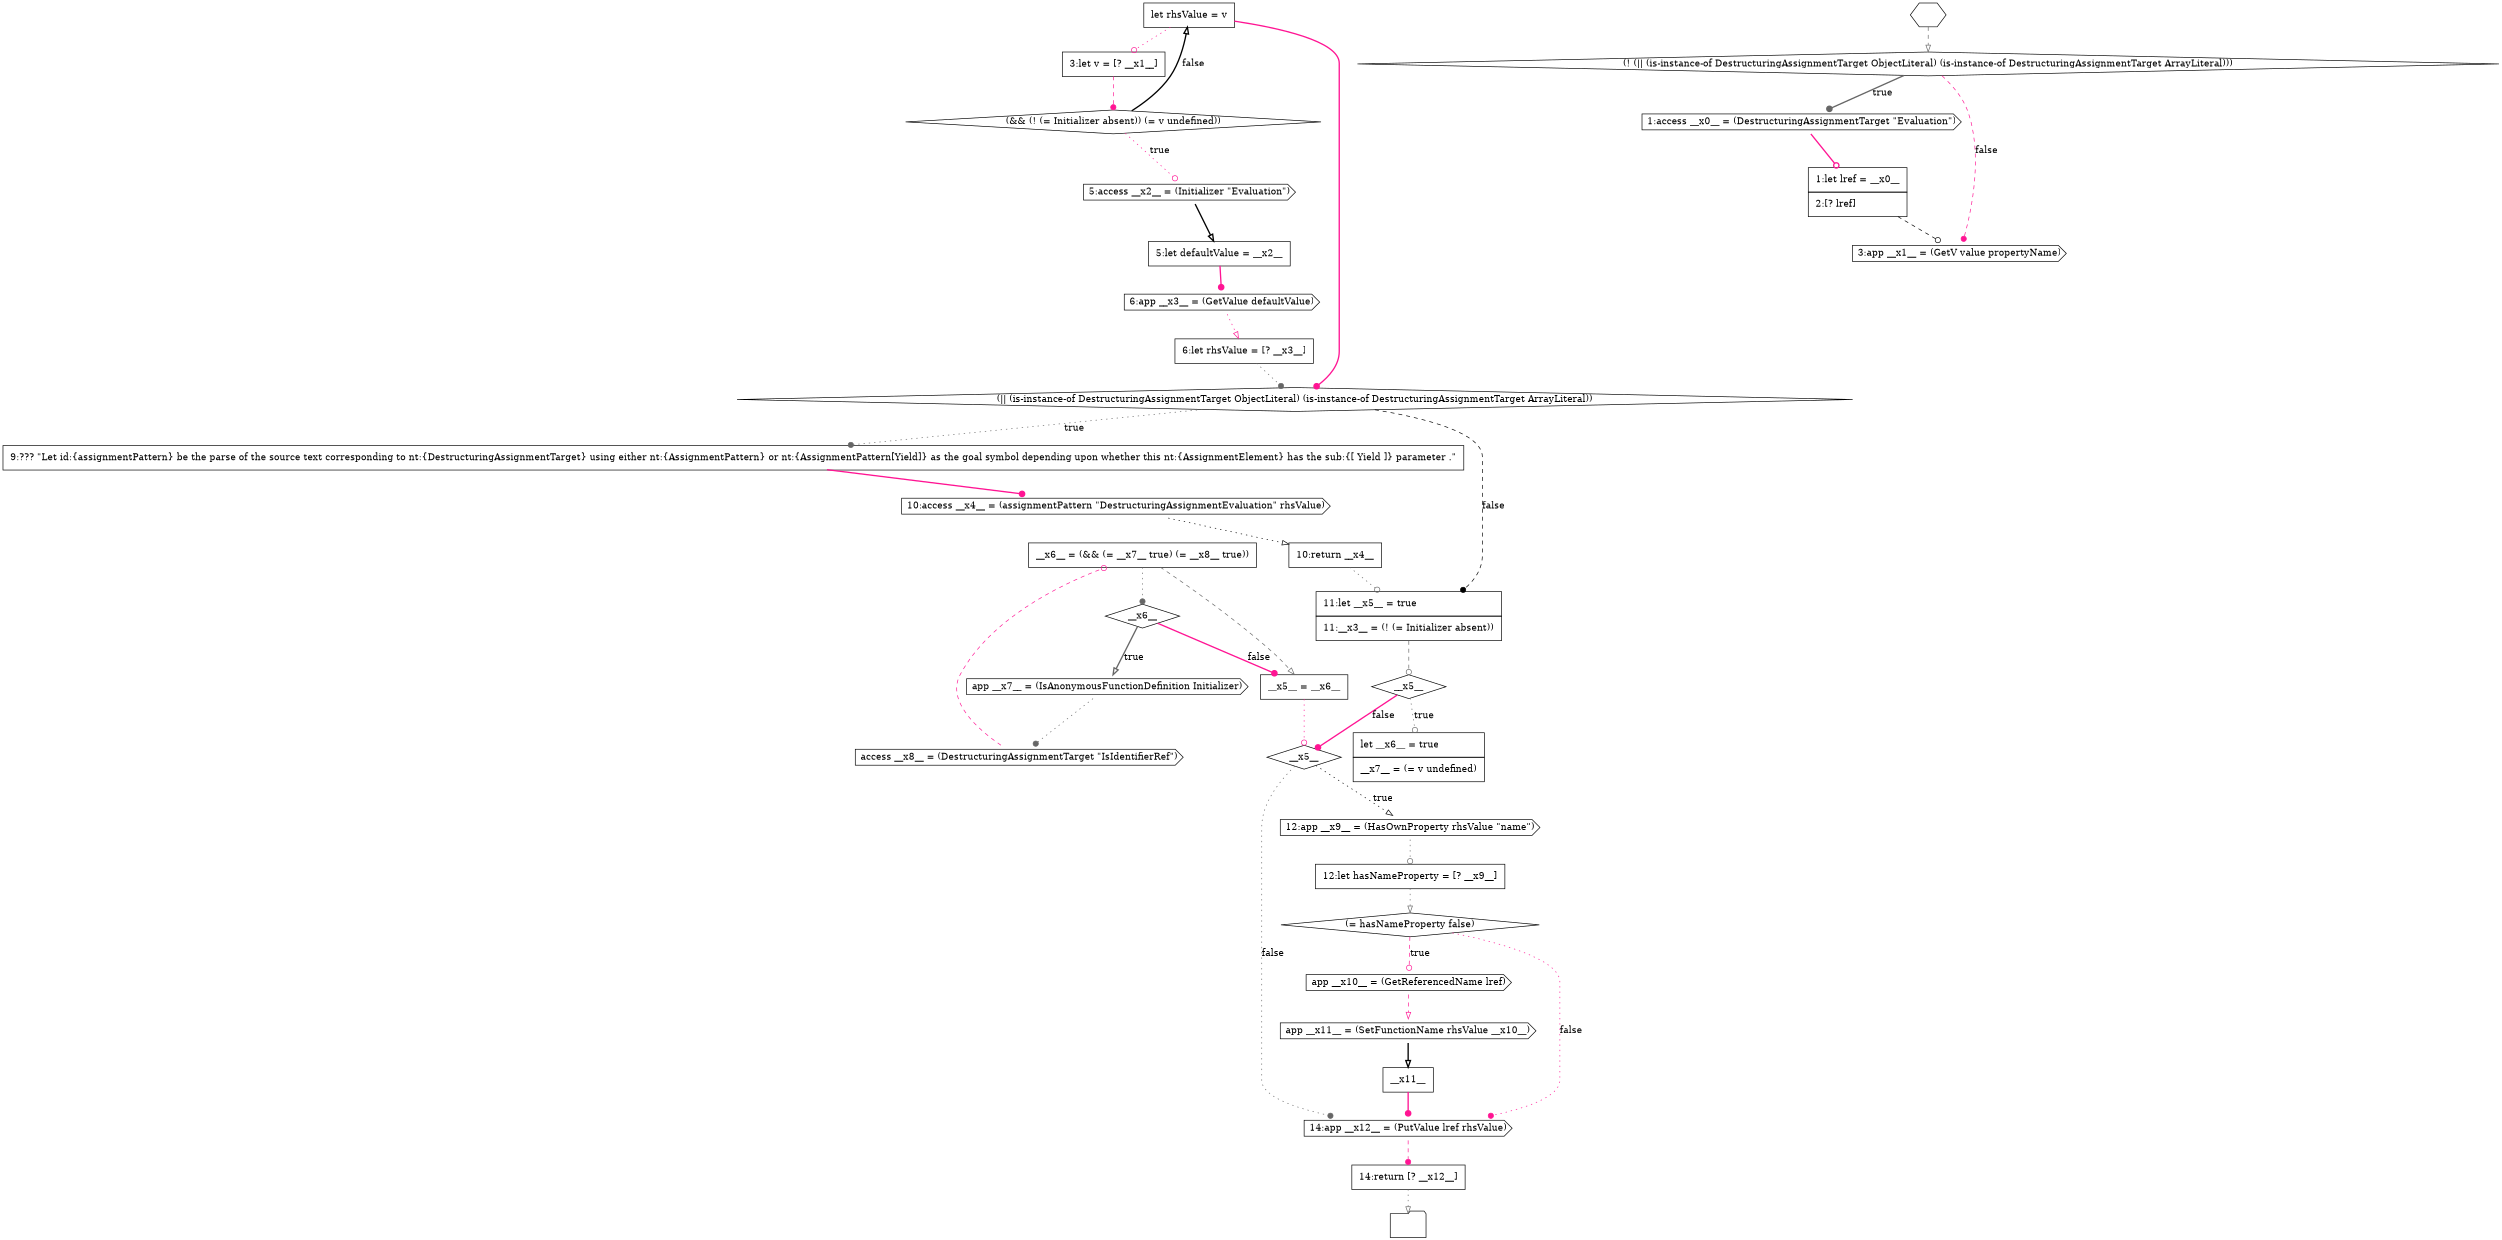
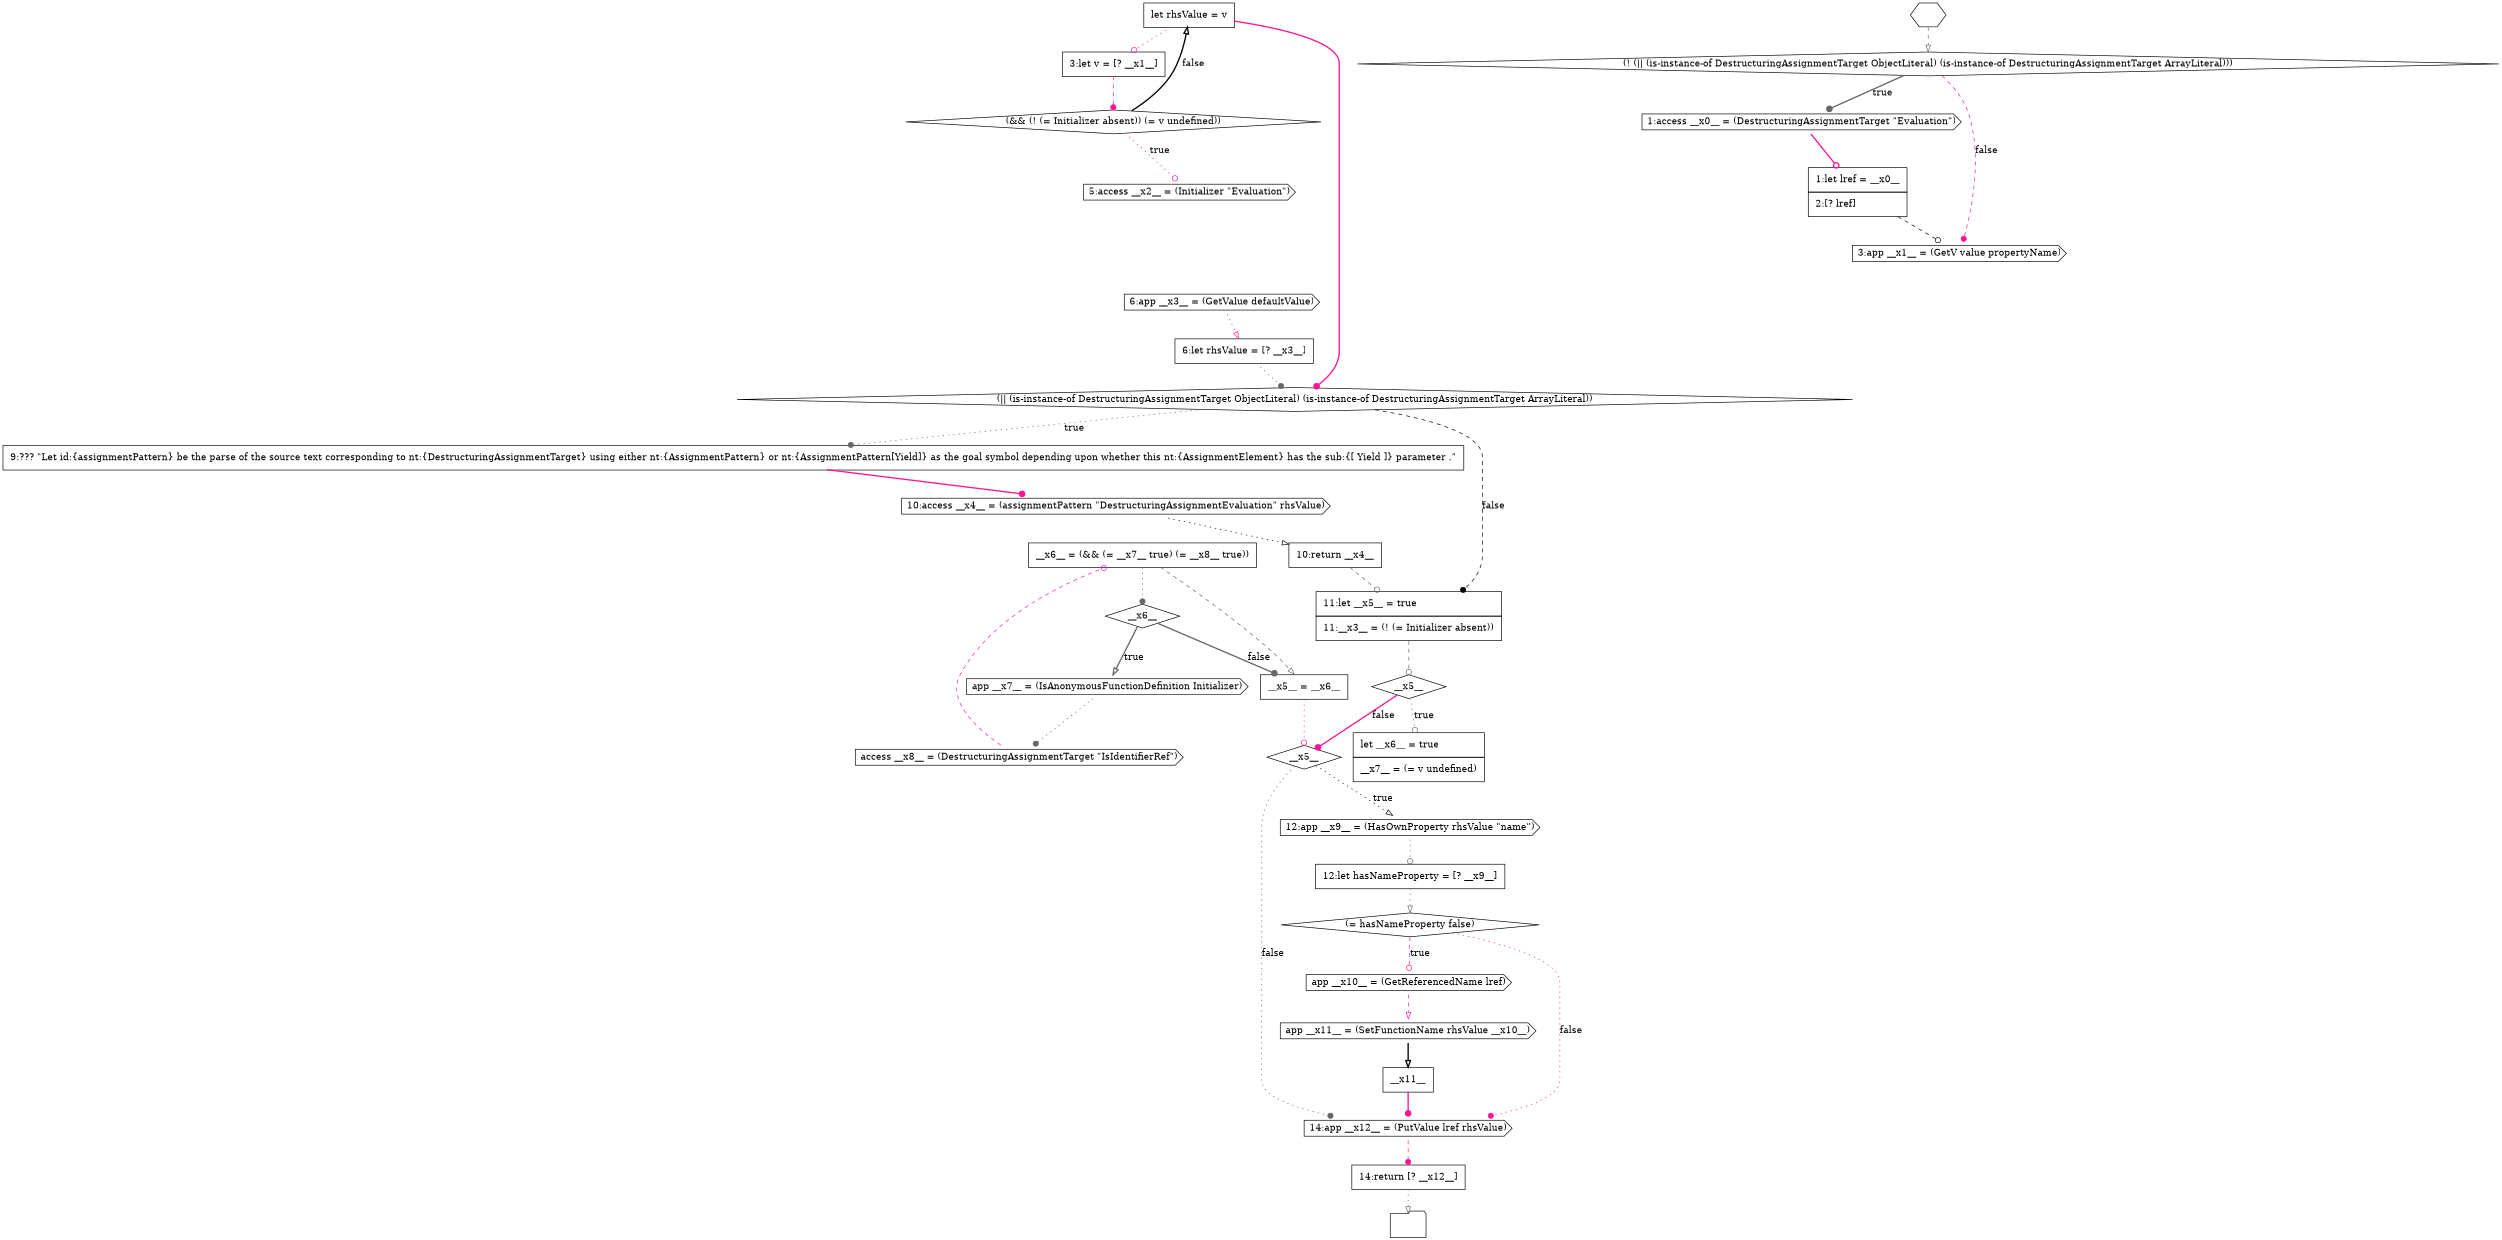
(1219, 253) -> none
(1362, 578) -> (1362, 578)
(1215, 648) -> (1215, 648)
